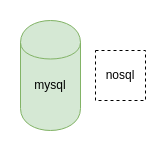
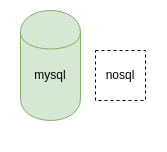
(51, 76) -> (51, 66)
